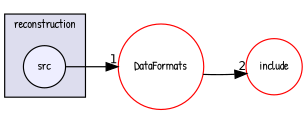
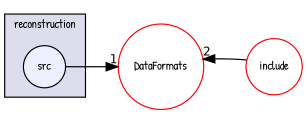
(219, 75) -> (231, 59)
